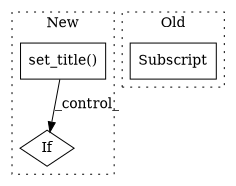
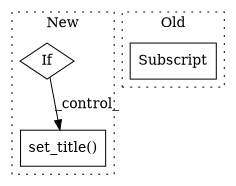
(56, 101) -> (54, 99)
